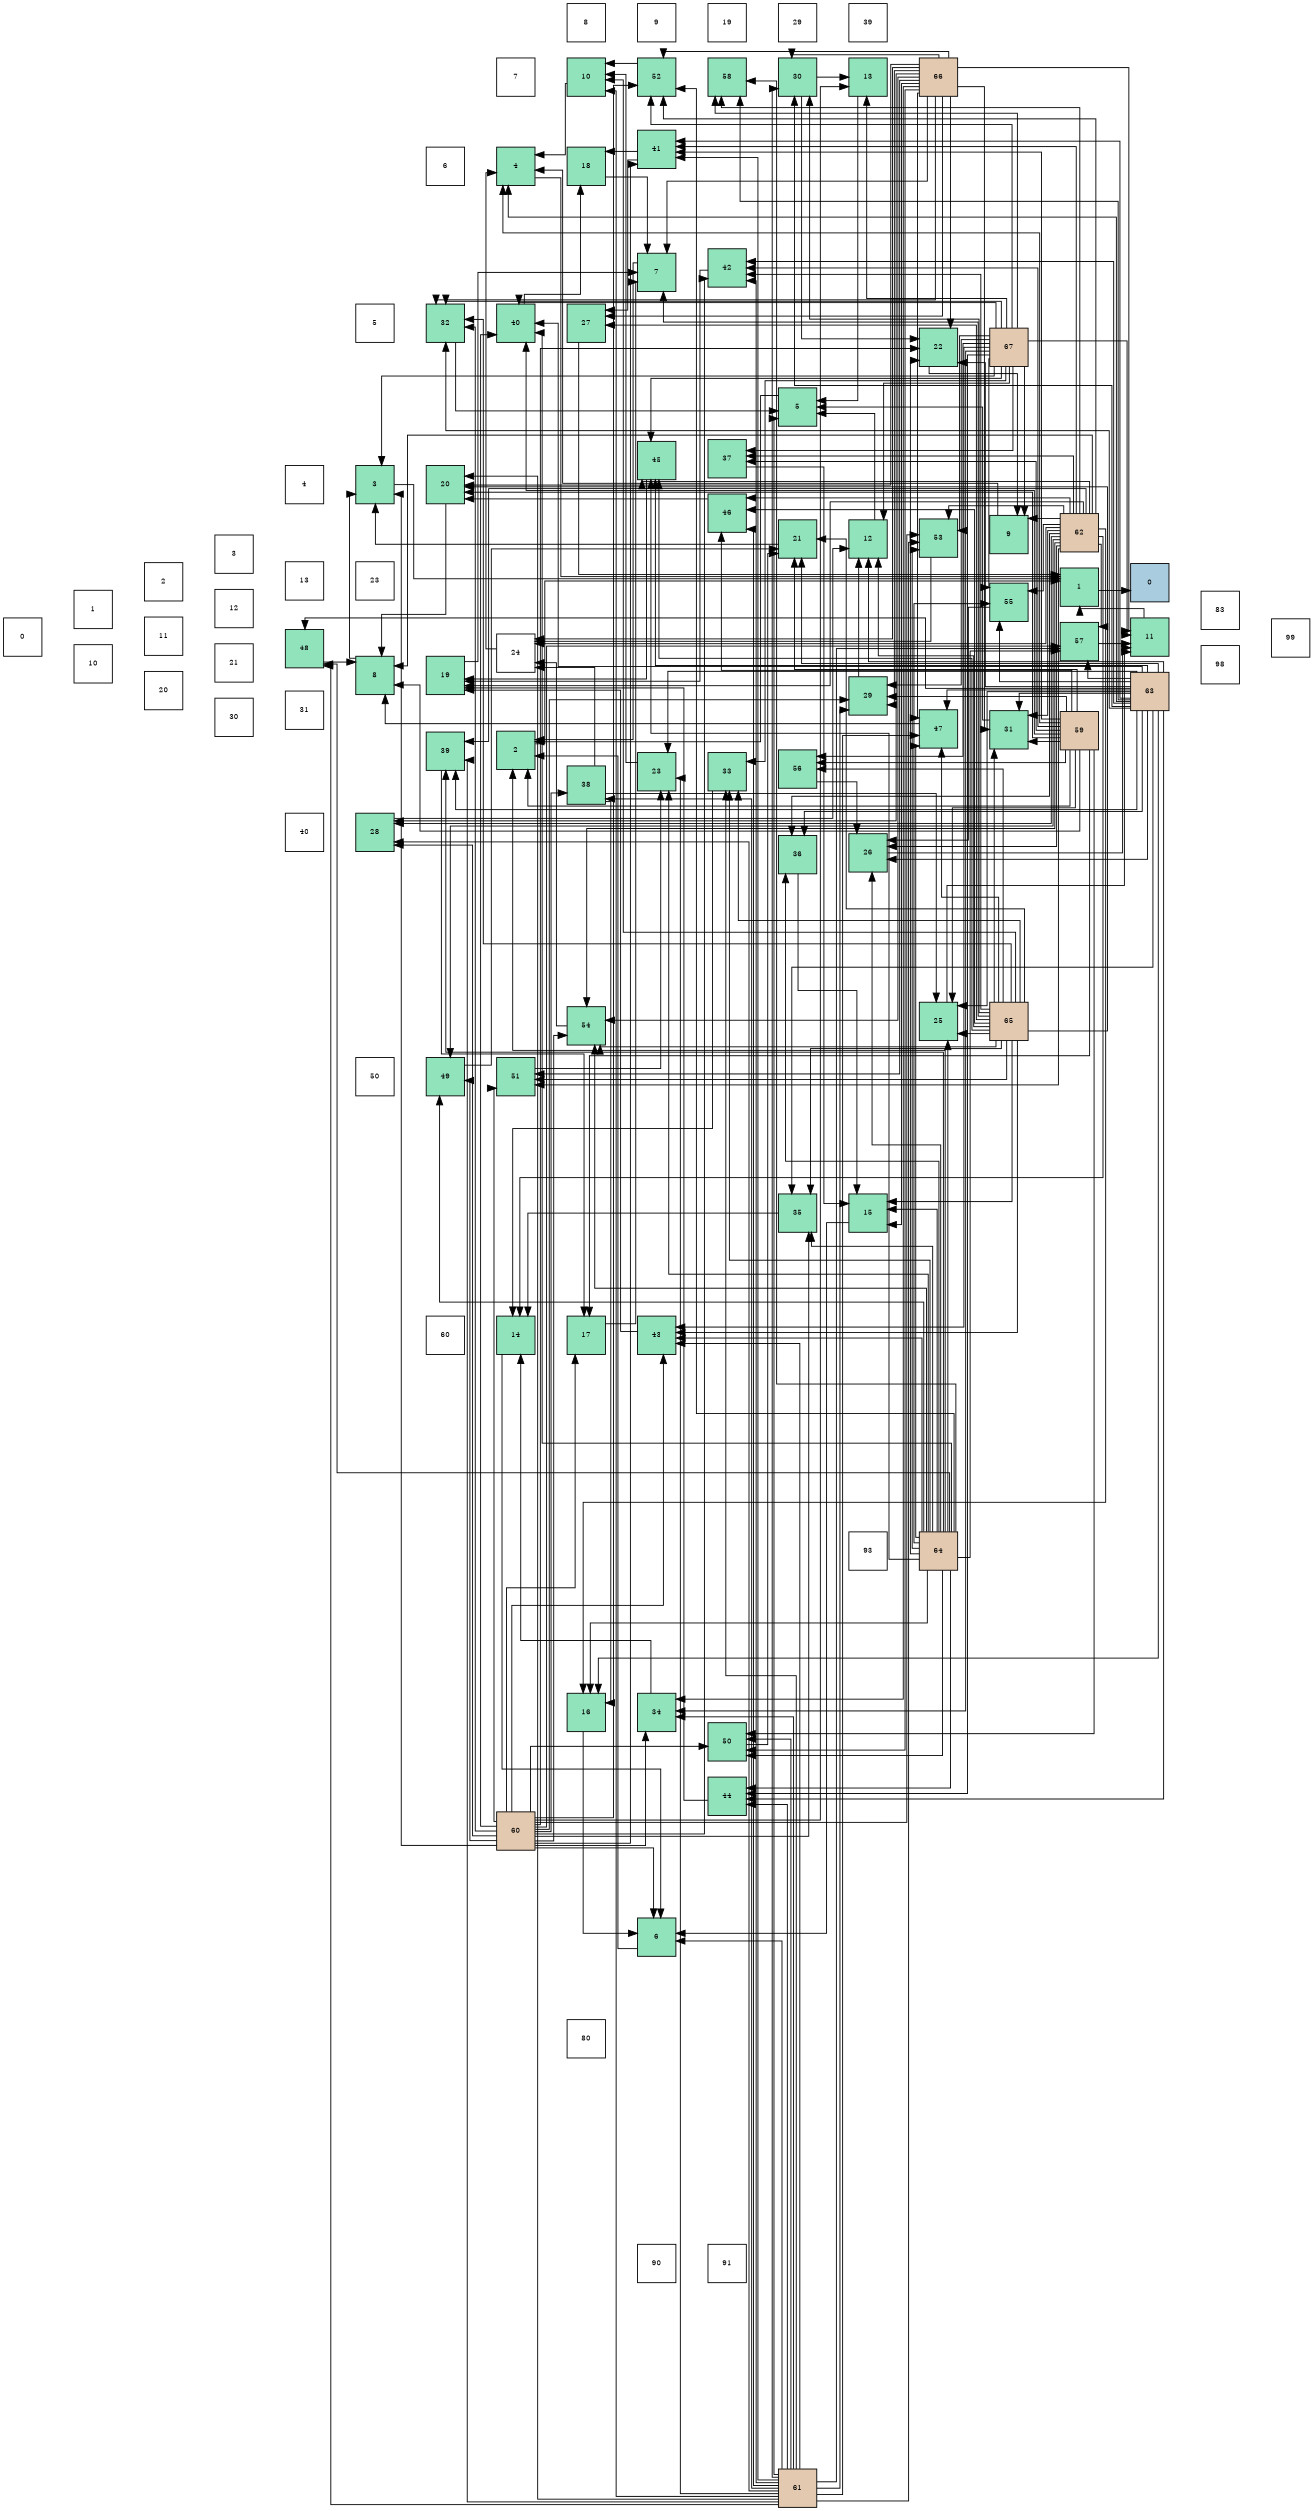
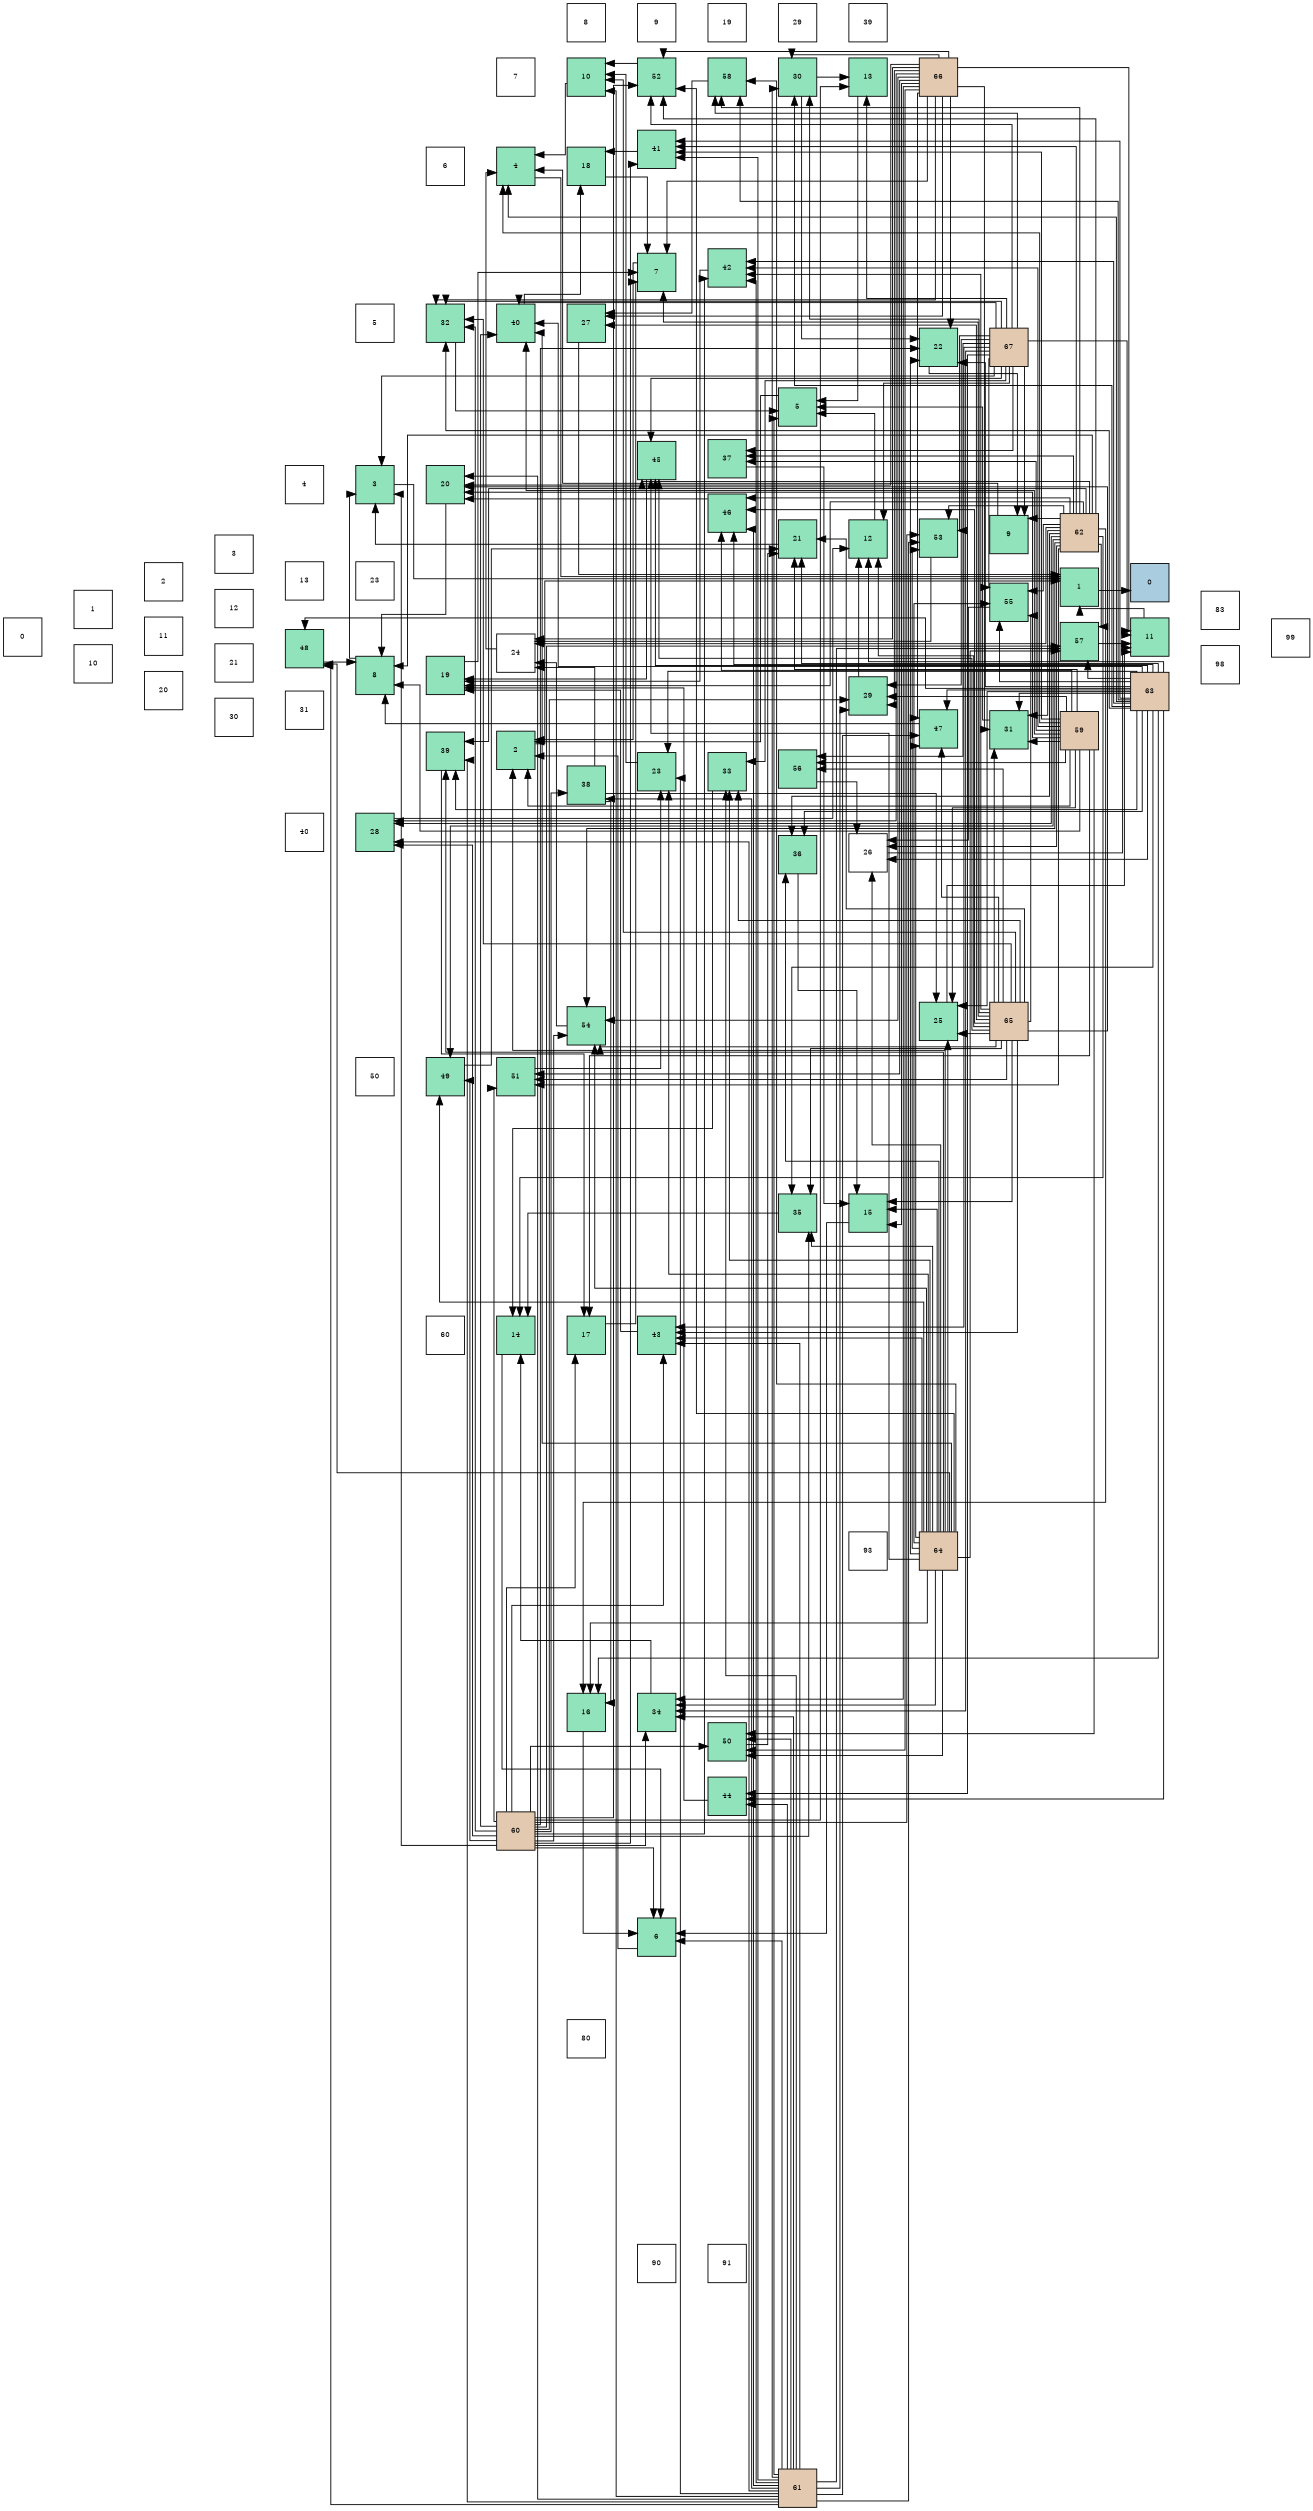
(628, 237) -> (692, 228)
none -> (886, 665)
none -> (1031, 840)
(868, 853) -> (868, 853)
(951, 1777) -> (878, 1705)
